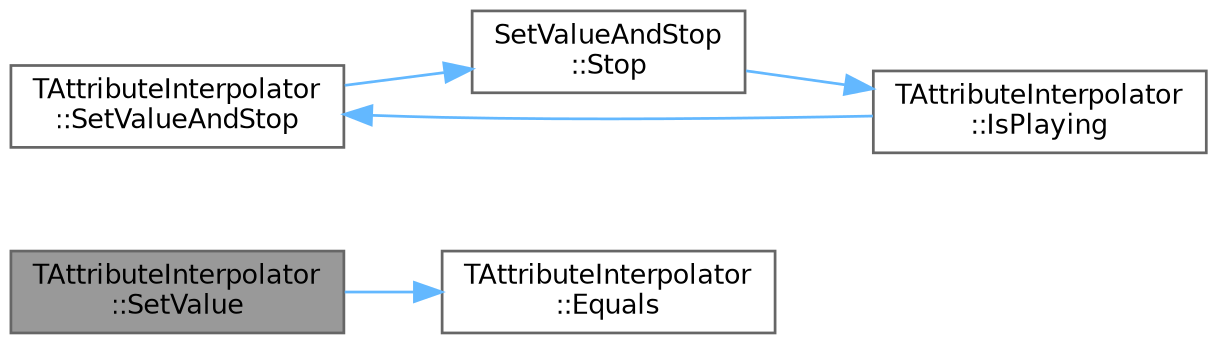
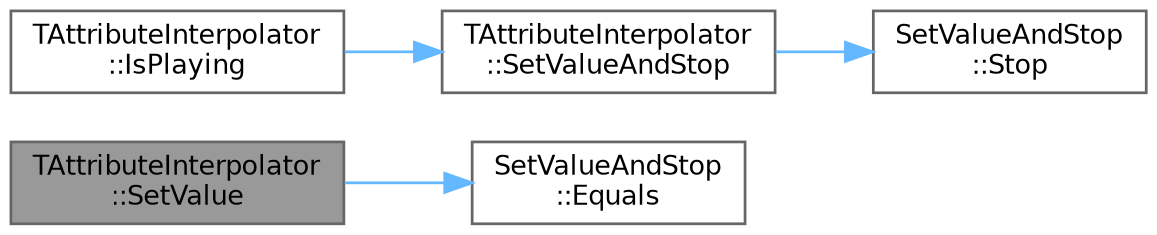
(795, 78) -> none
(609, 292) -> (609, 183)
